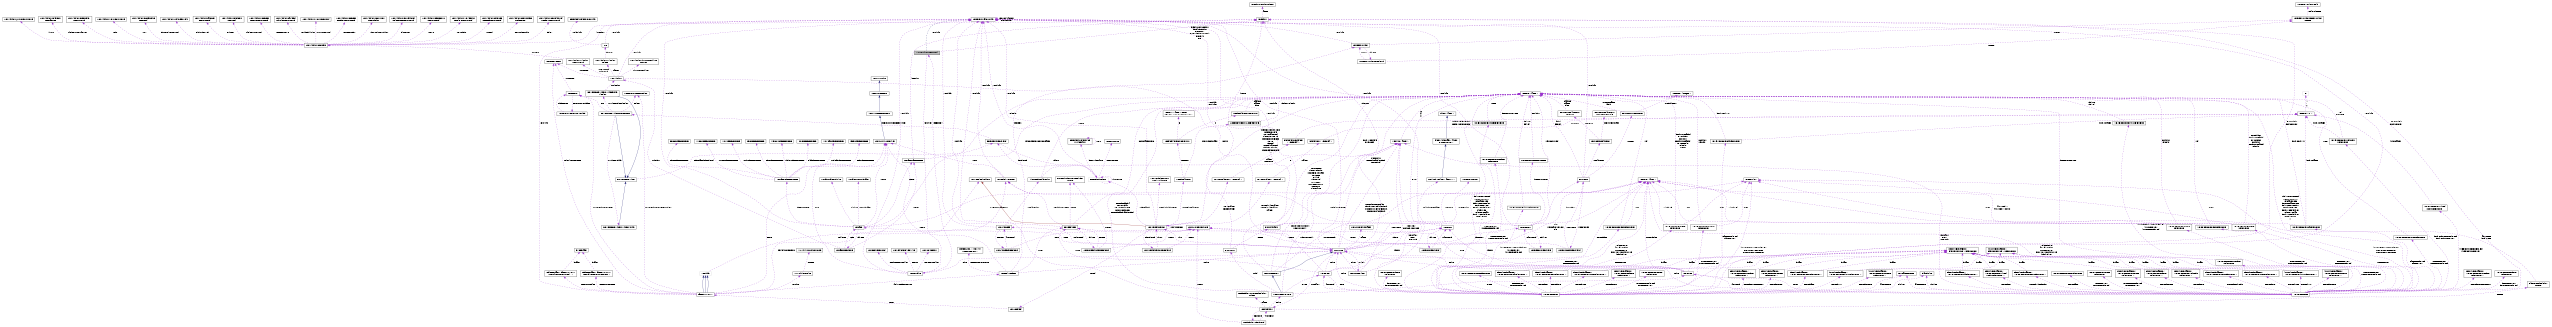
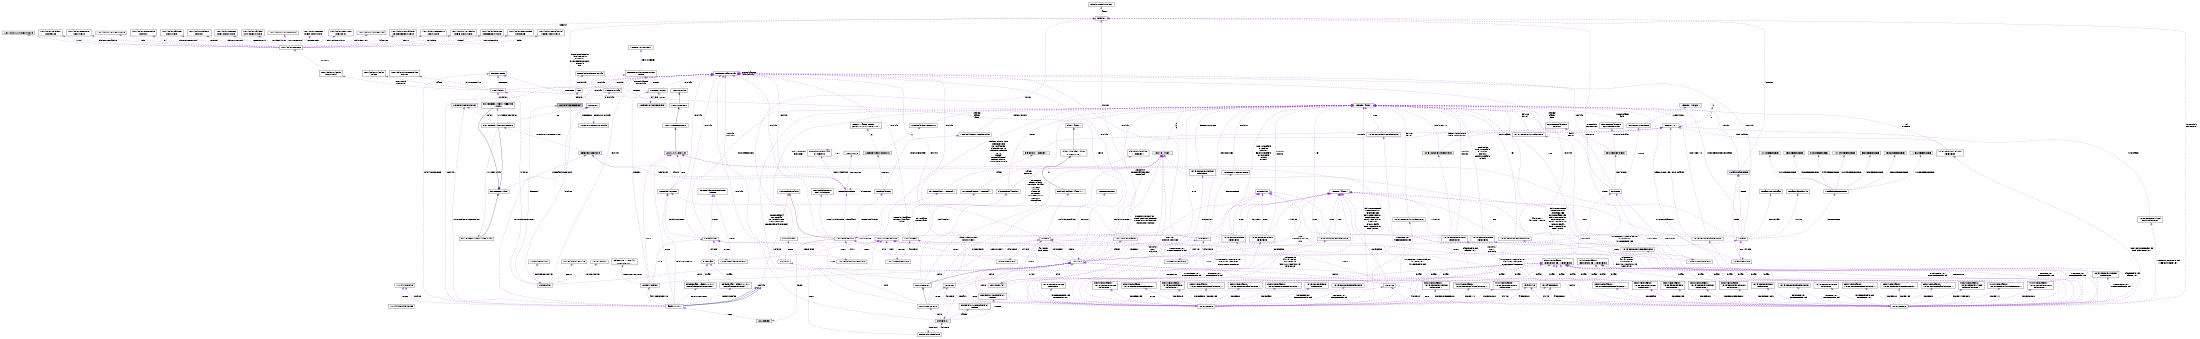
(788, 23) -> (701, 21)
(605, 54) -> (574, 99)
none -> (613, 90)
(782, 141) -> none
(806, 263) -> (401, 297)
none -> (1626, 281)
(2538, 285) -> (993, 296)
